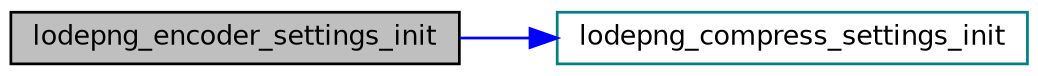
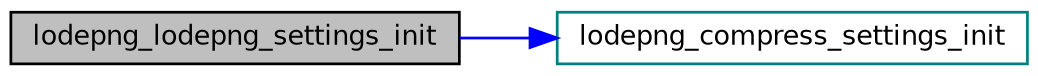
(235, 38) -> (235, 38)
